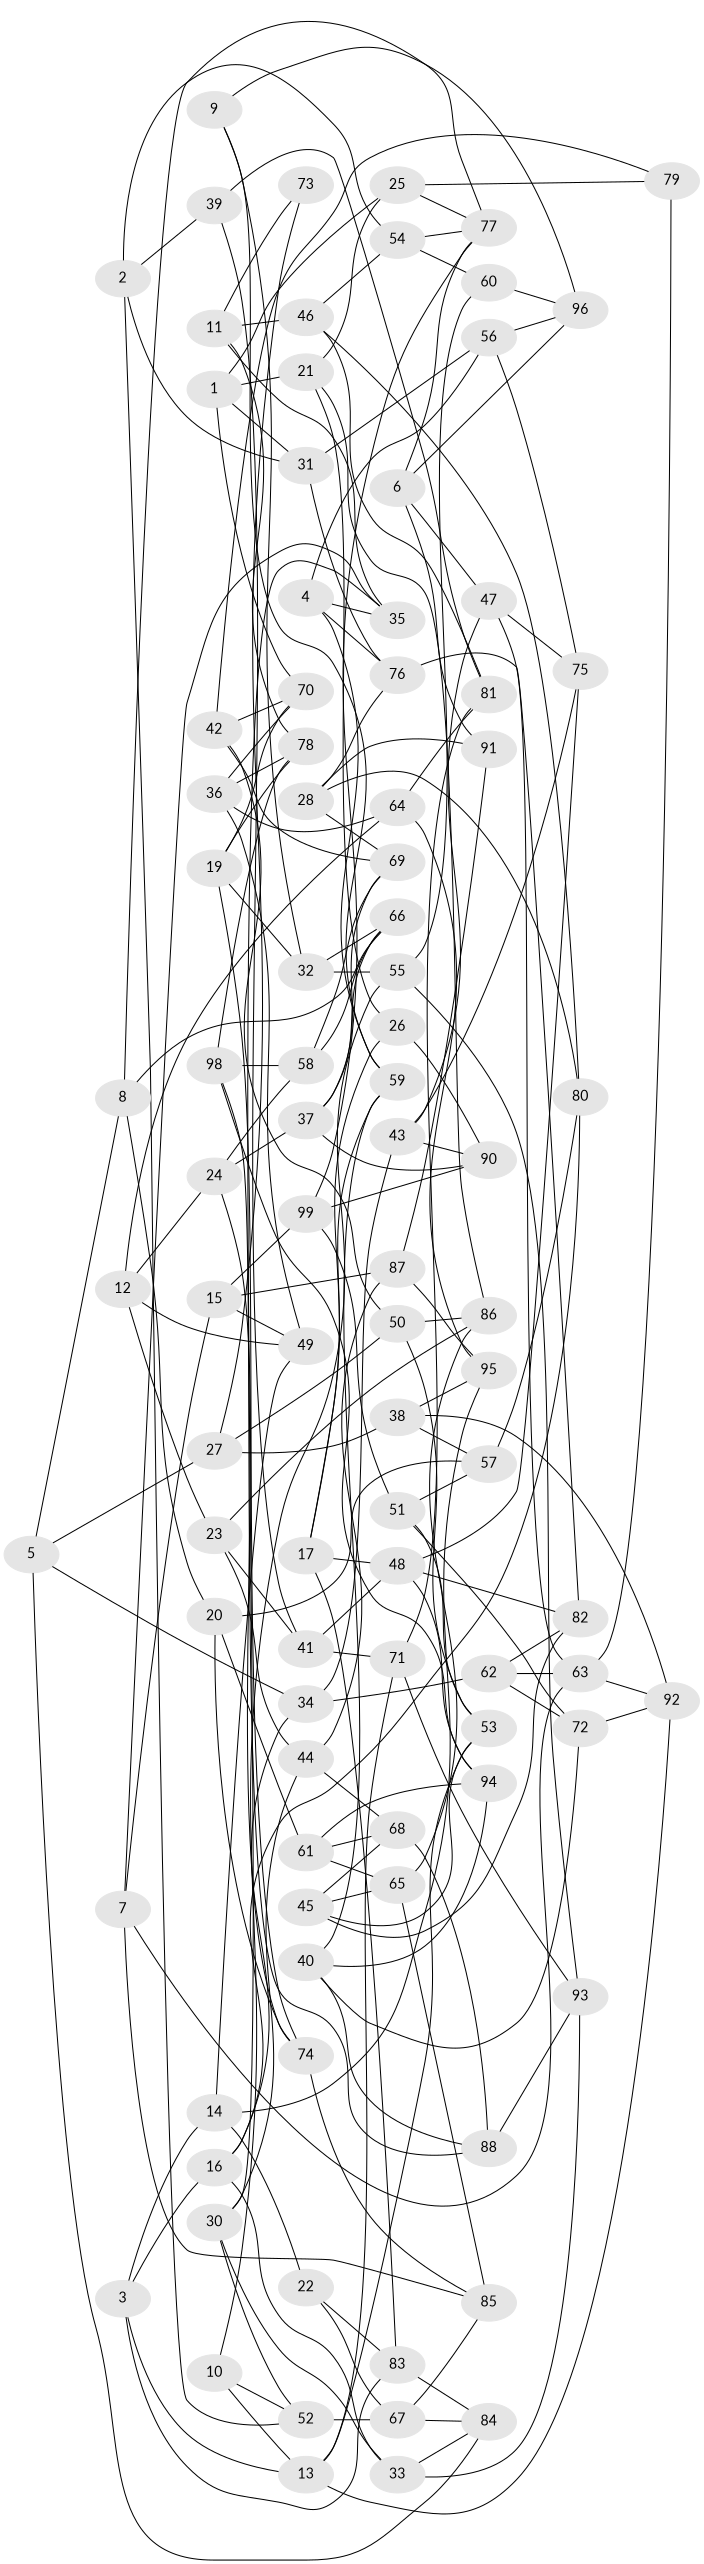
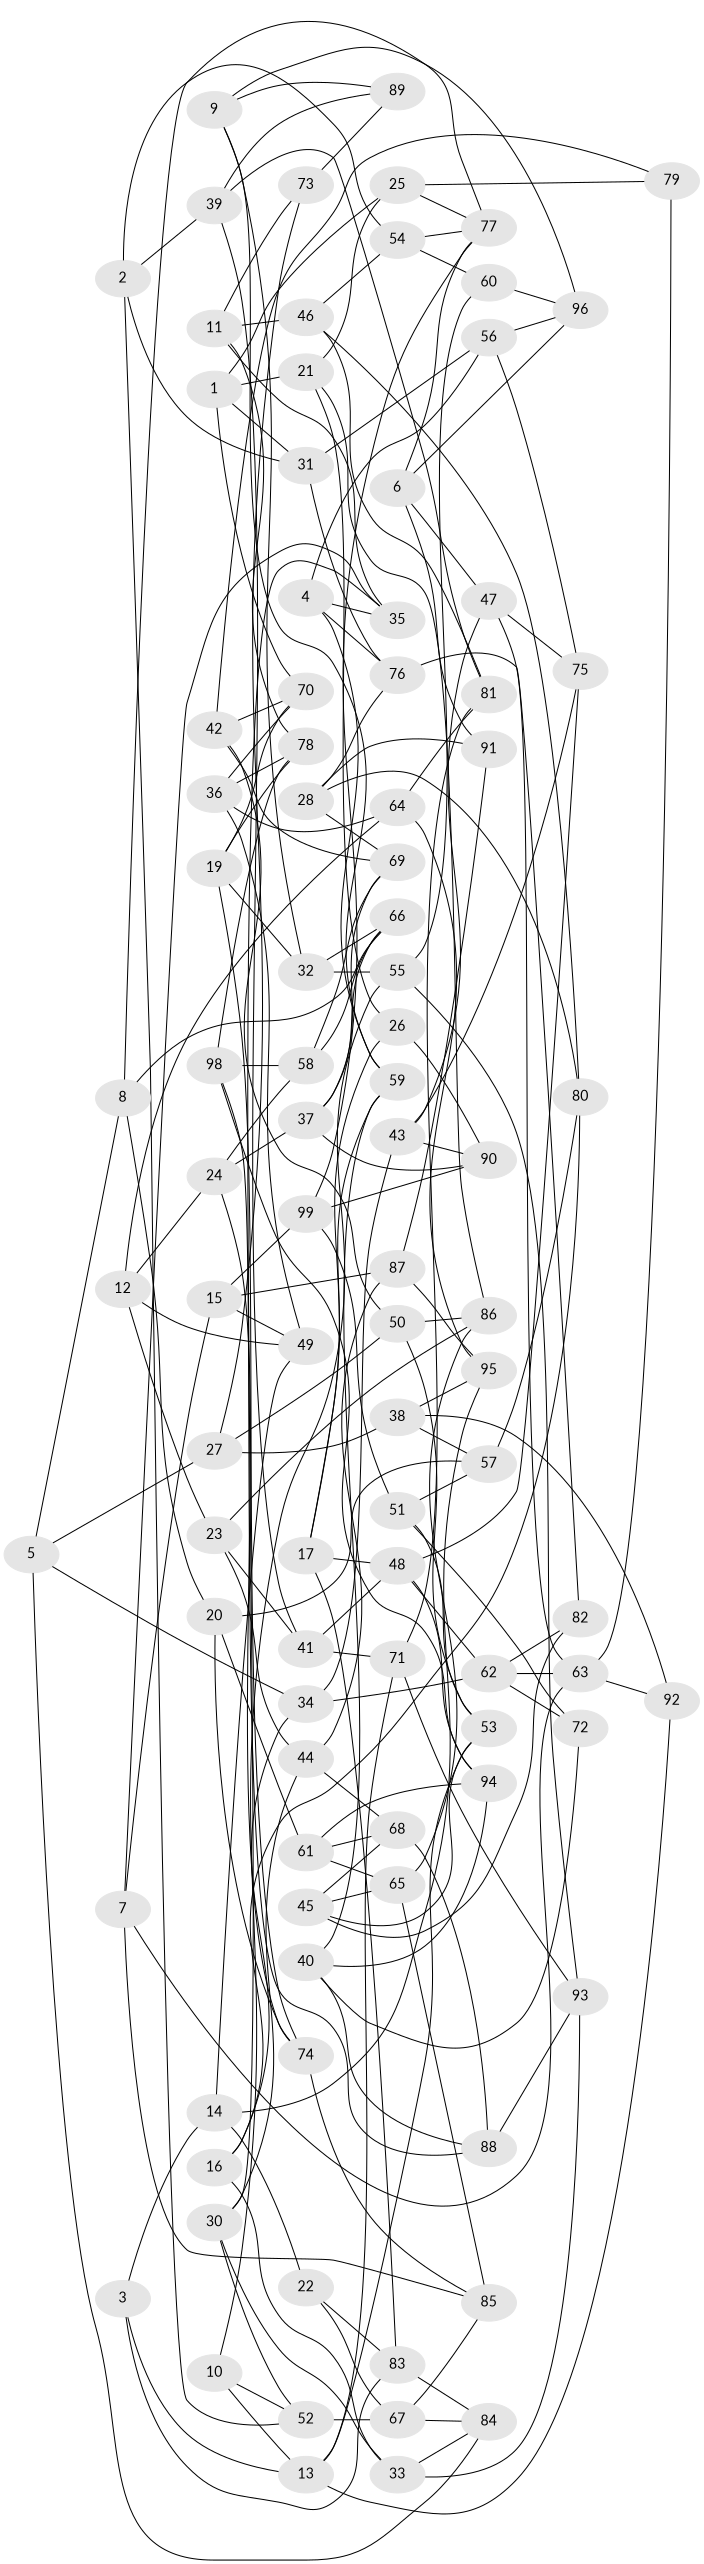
none -> (398, 92)
(486, 1591) -> (456, 1635)
(626, 1715) -> none
(163, 2230) -> none
